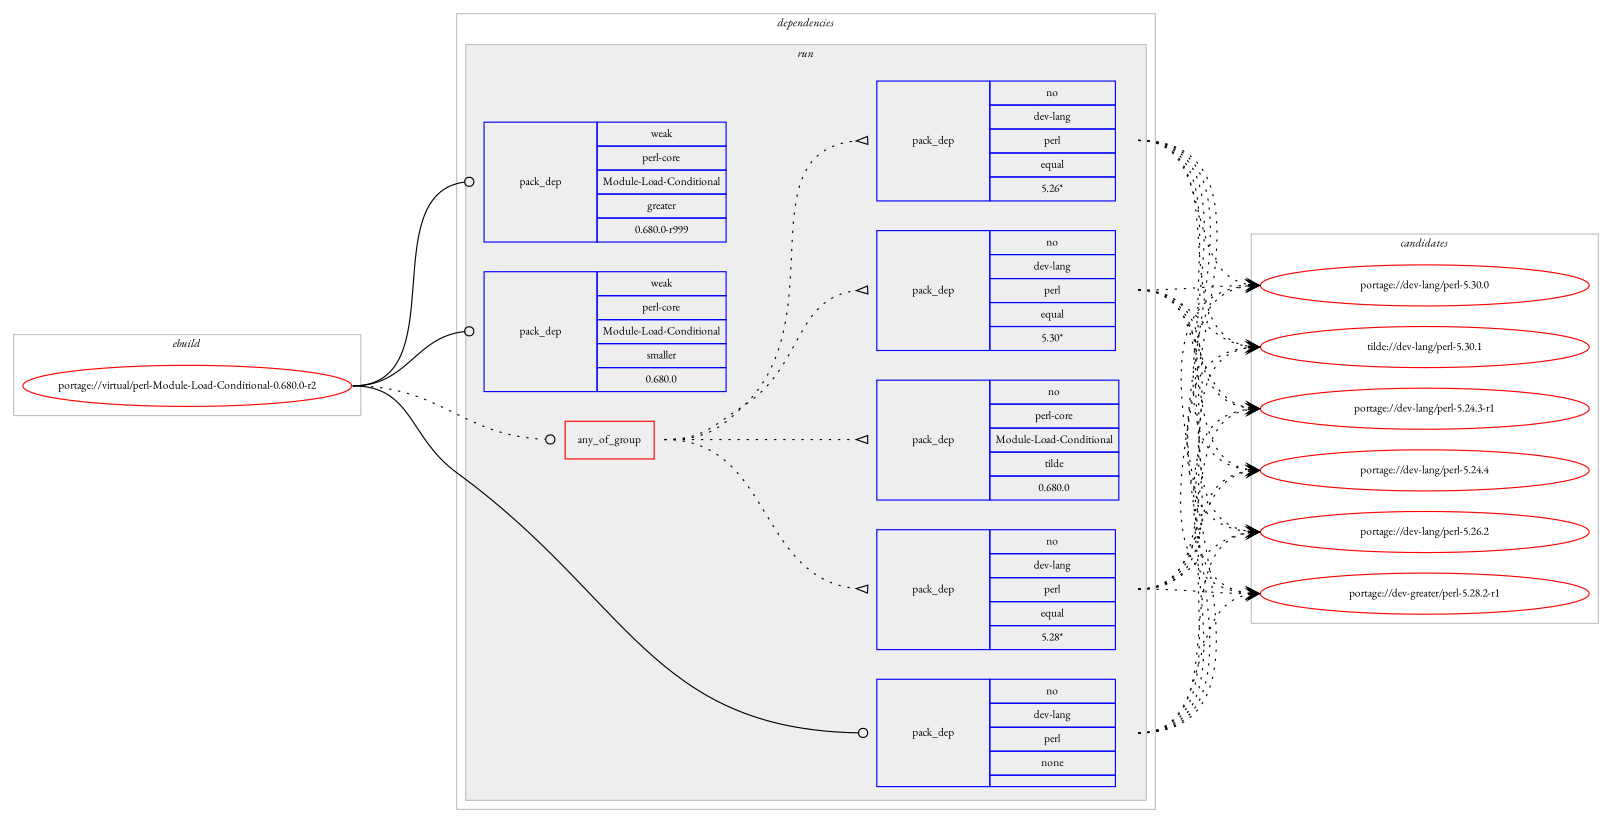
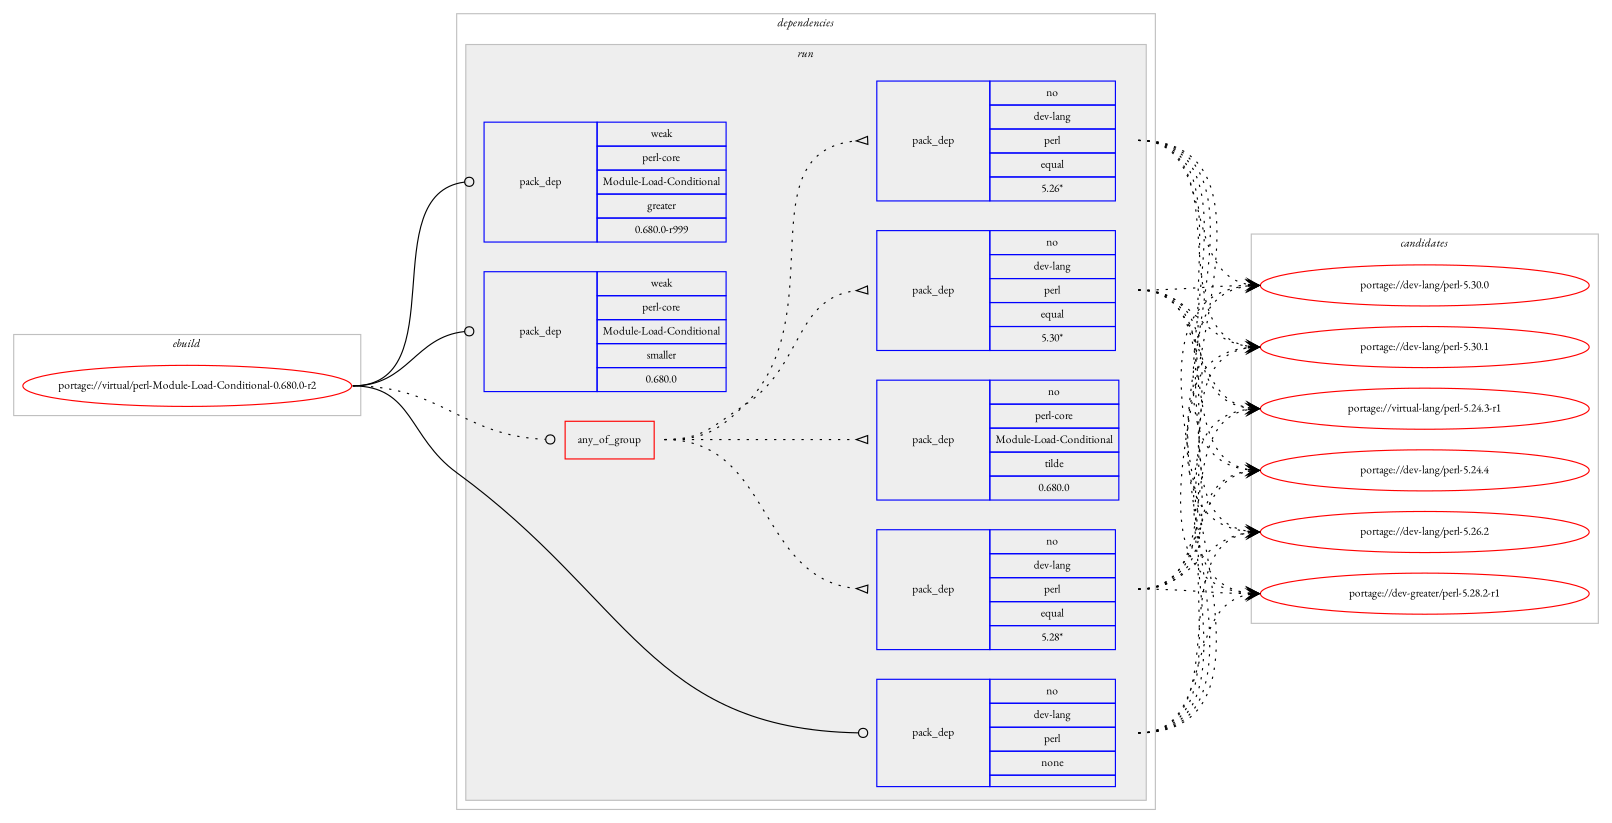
(1425, 347) -> (1425, 347)
(1425, 409) -> (1425, 409)
